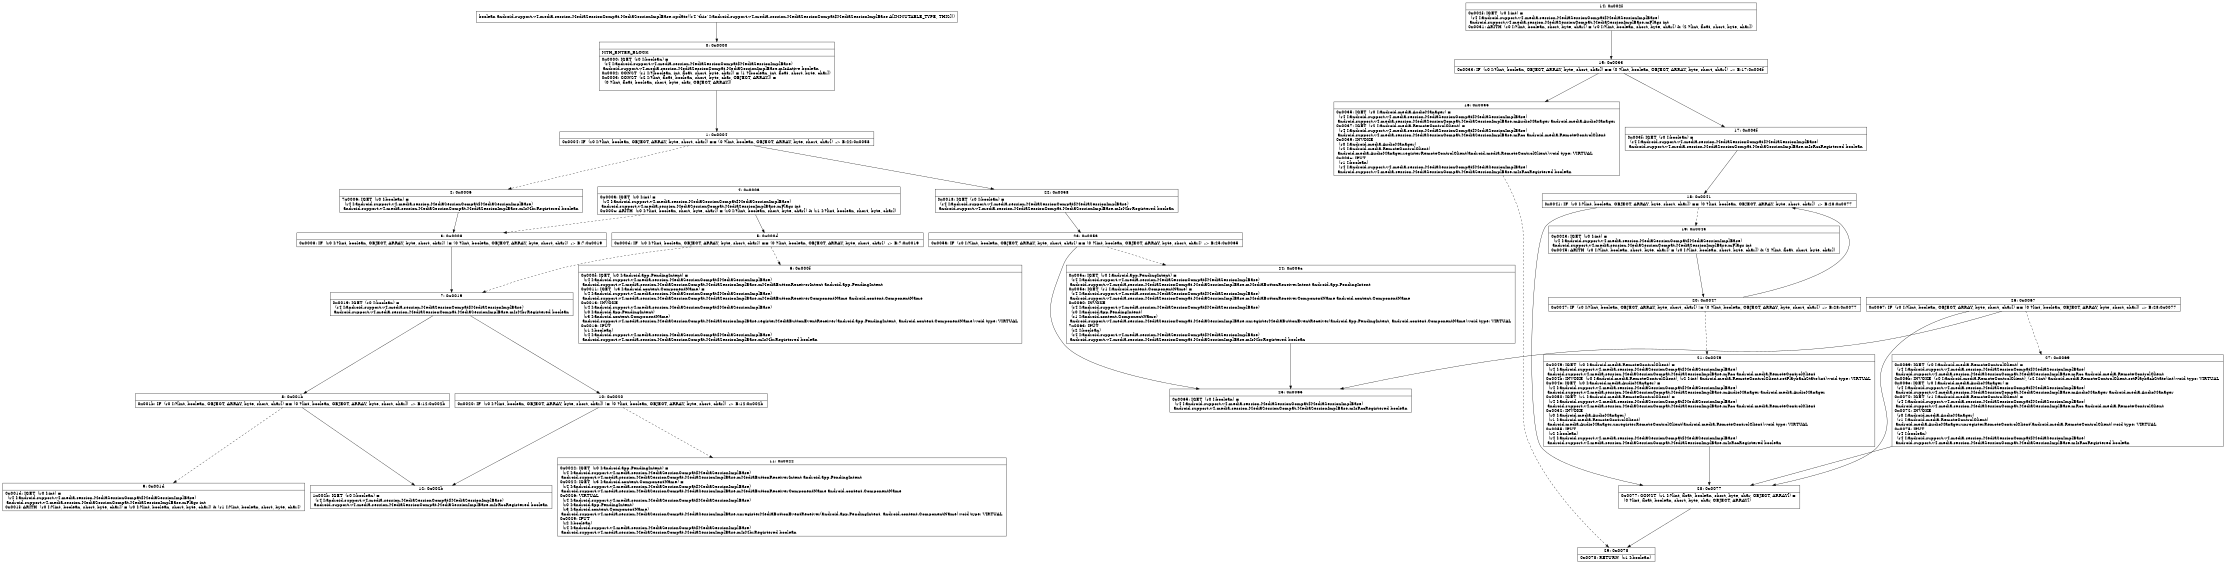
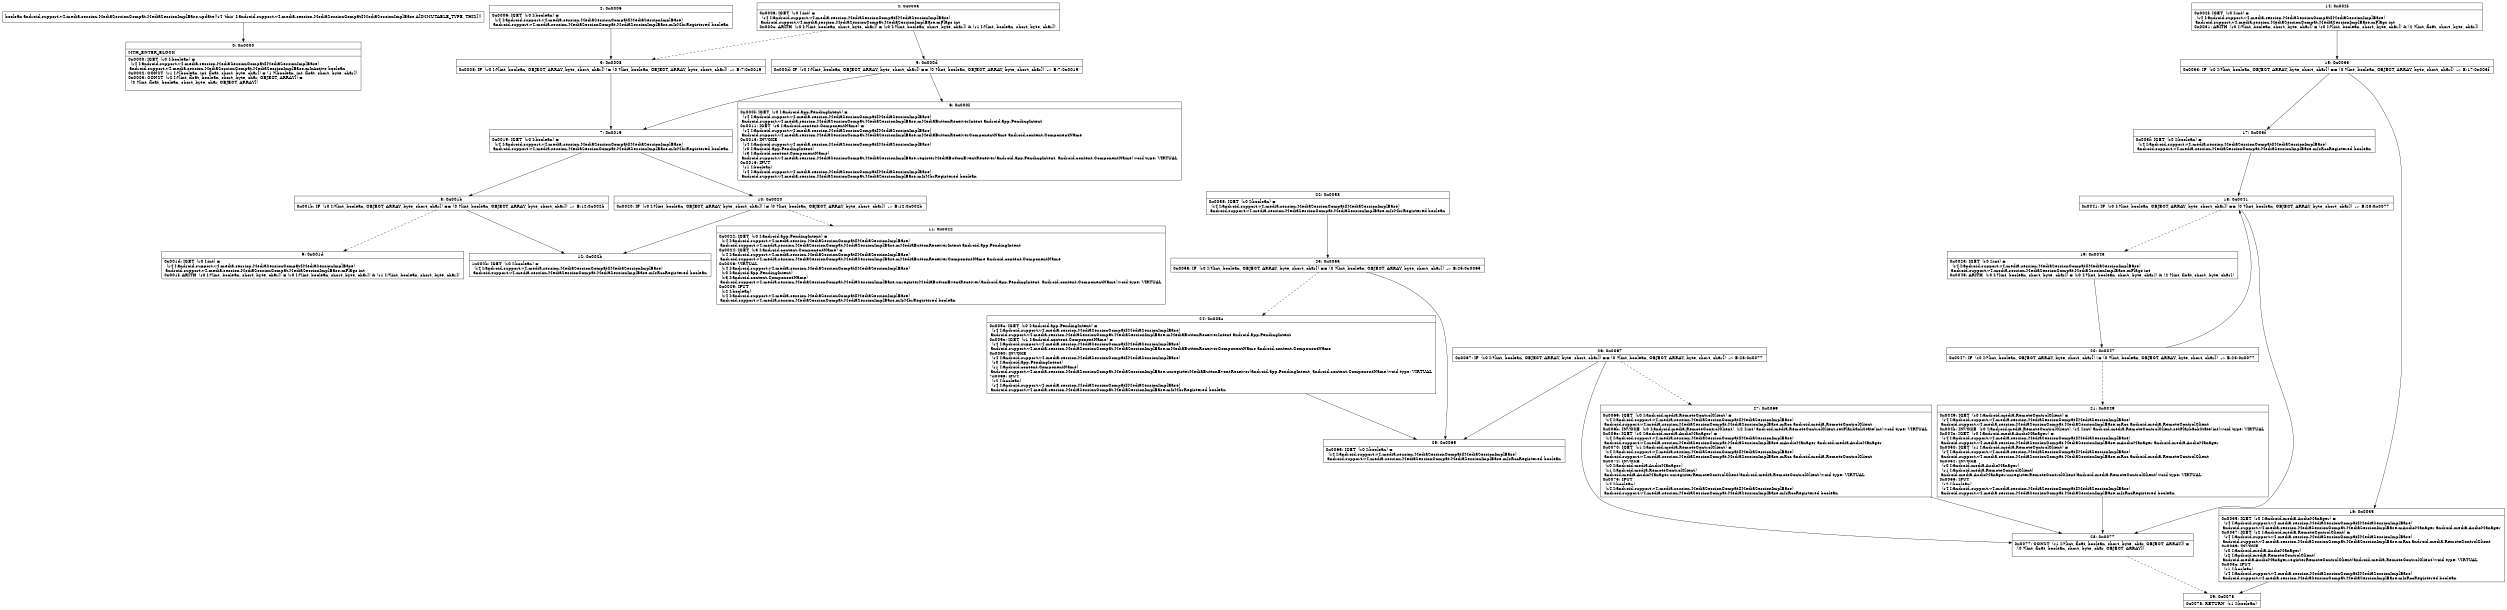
(717, 139) -> none
(376, 200) -> (526, 16)
(972, 200) -> (1243, 202)
(775, 255) -> (936, 86)
(587, 263) -> (762, 95)
(1524, 372) -> (2255, 587)
(1660, 527) -> (2166, 574)
